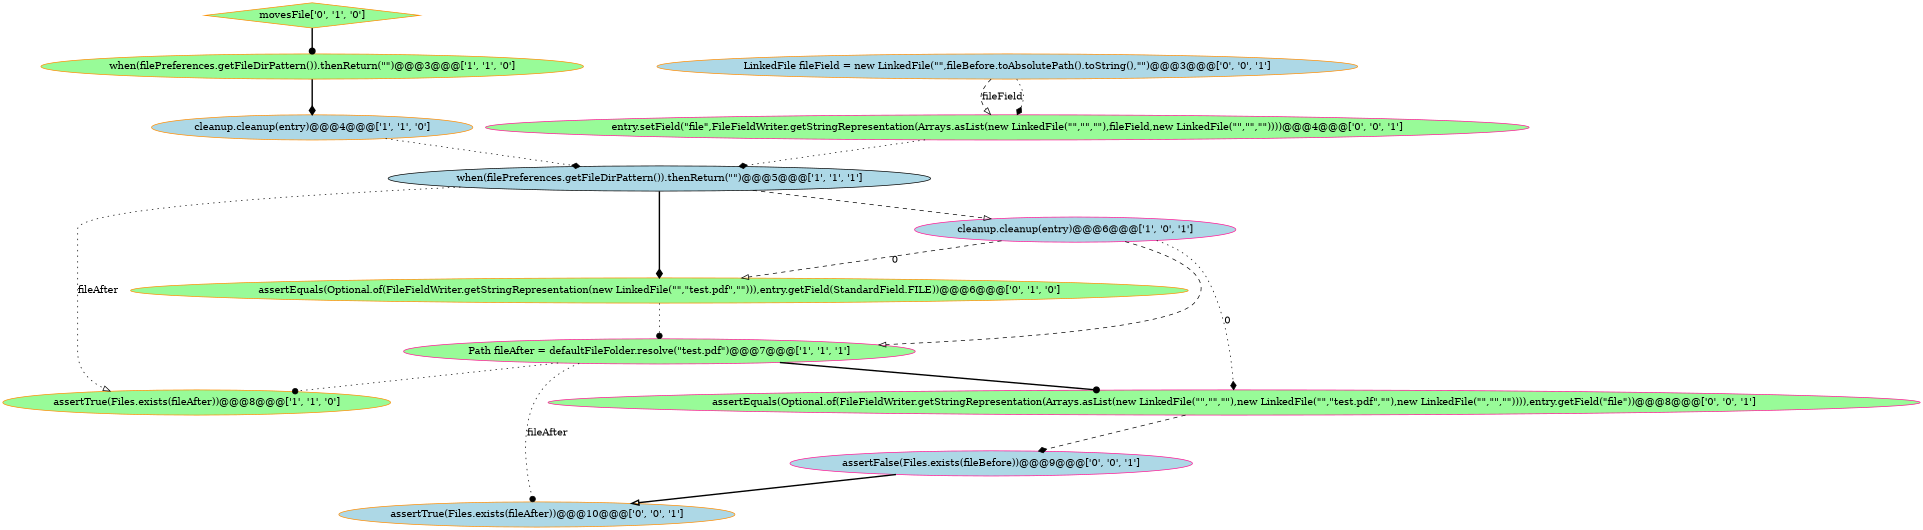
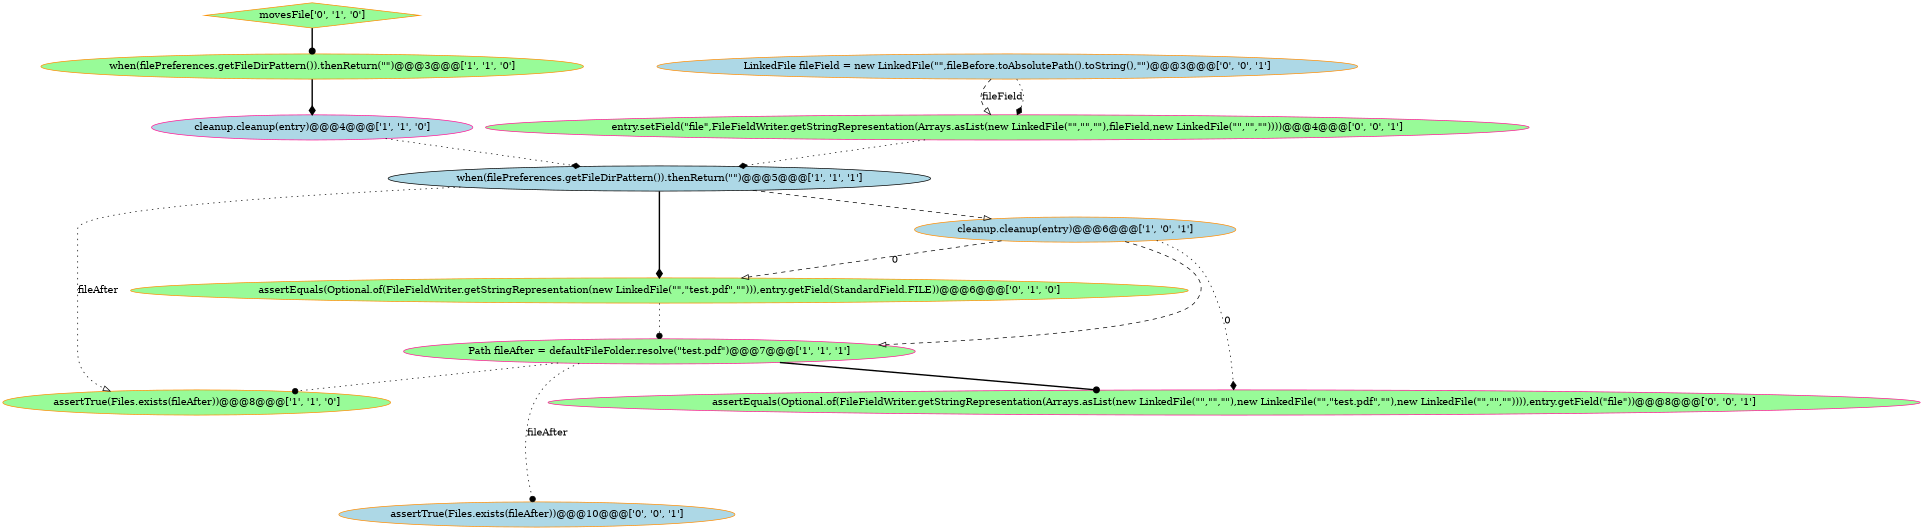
(312, 127) -> (312, 127)
(1075, 230) -> (1075, 230)
(991, 463) -> none
